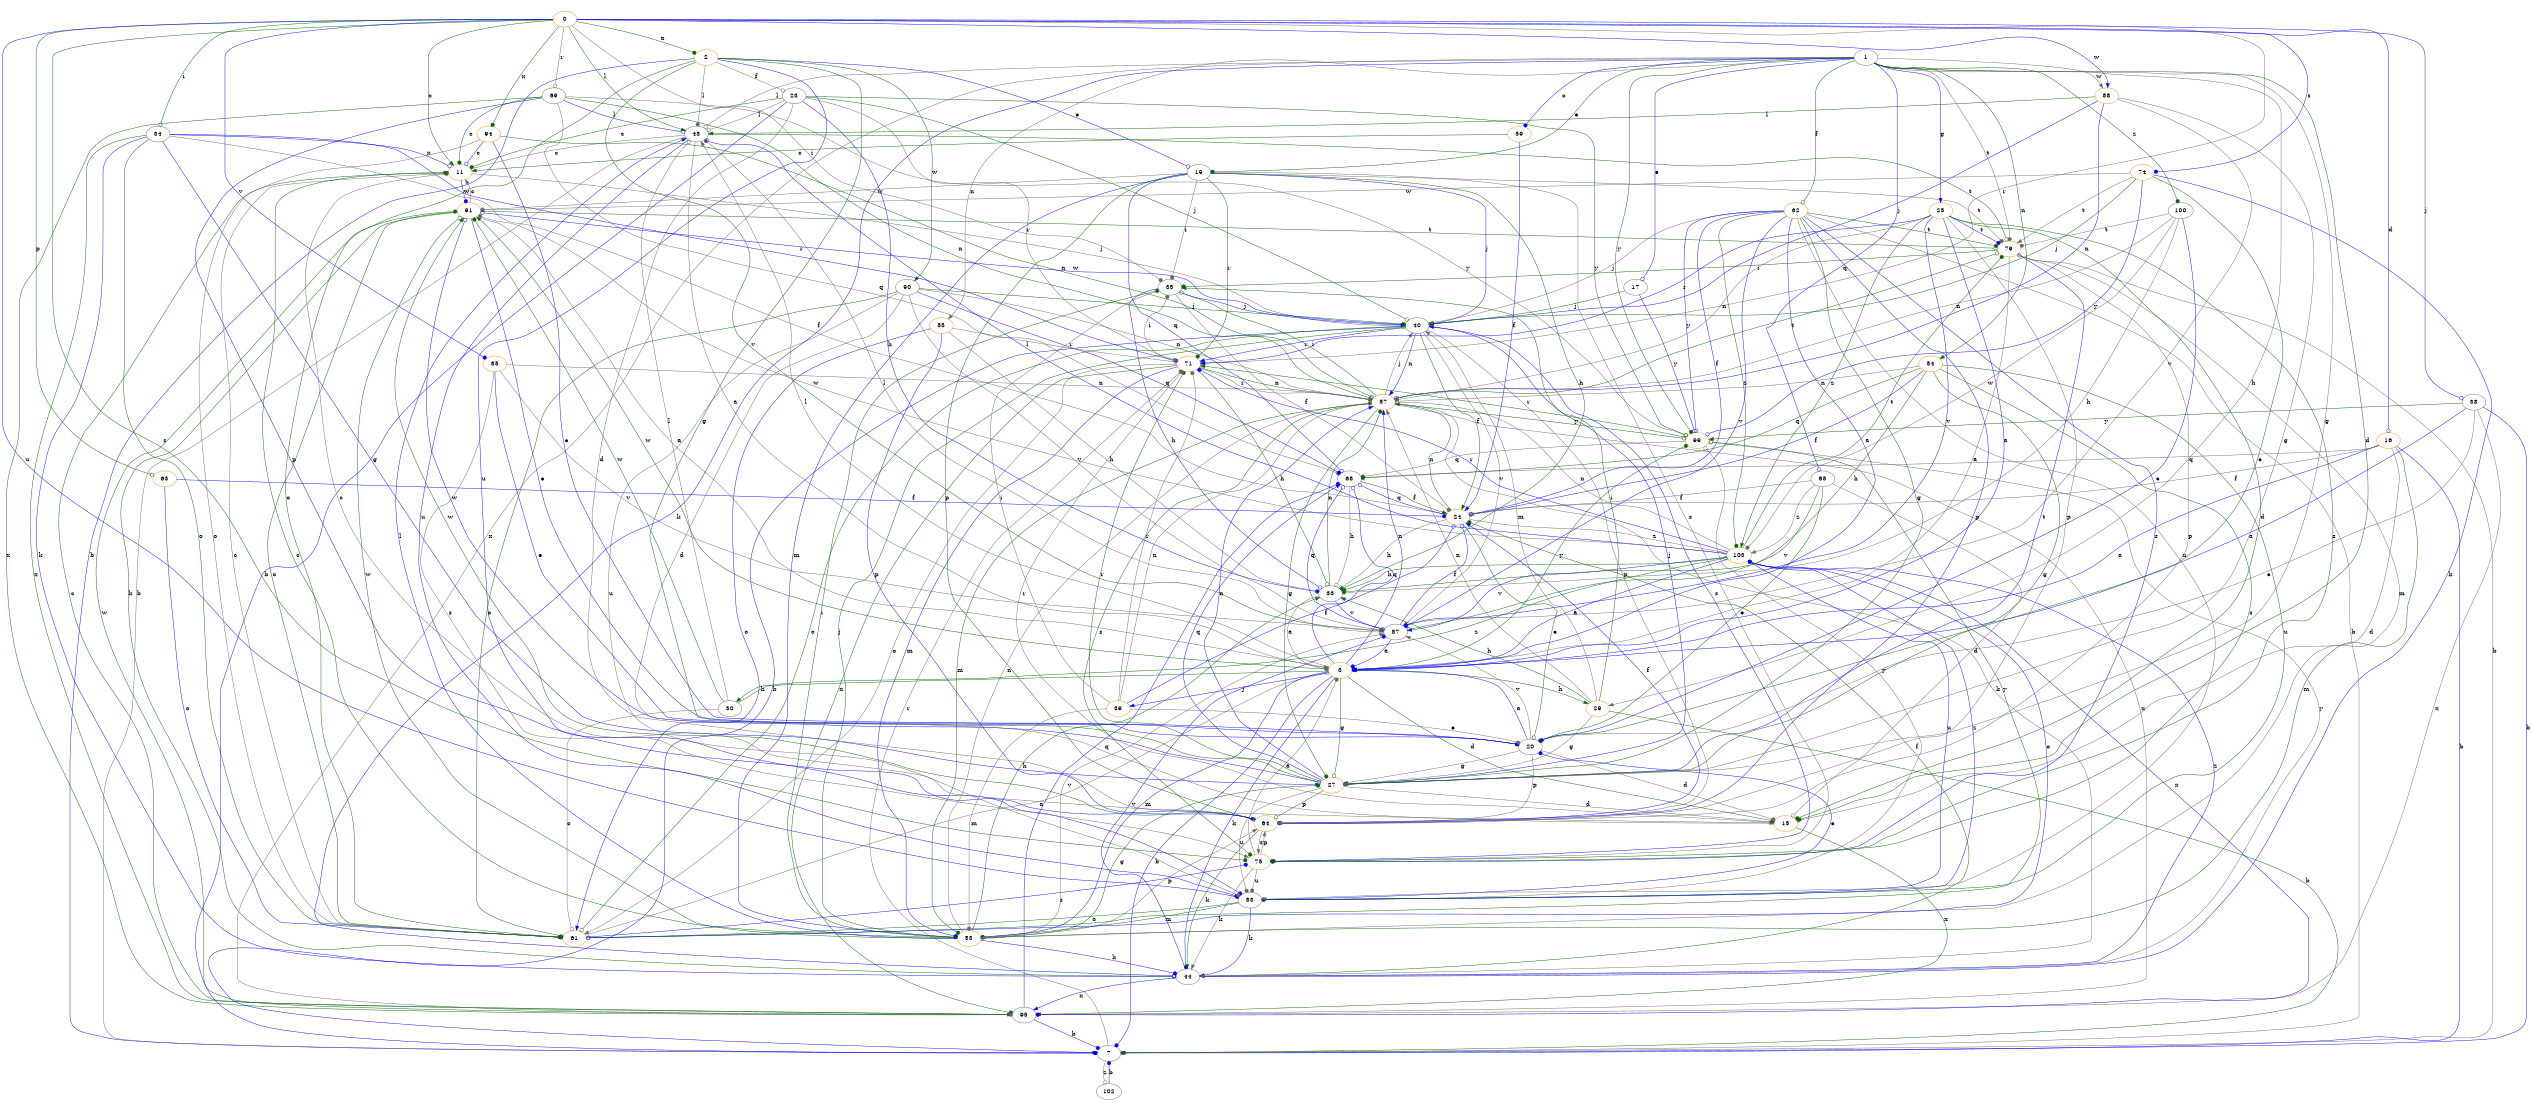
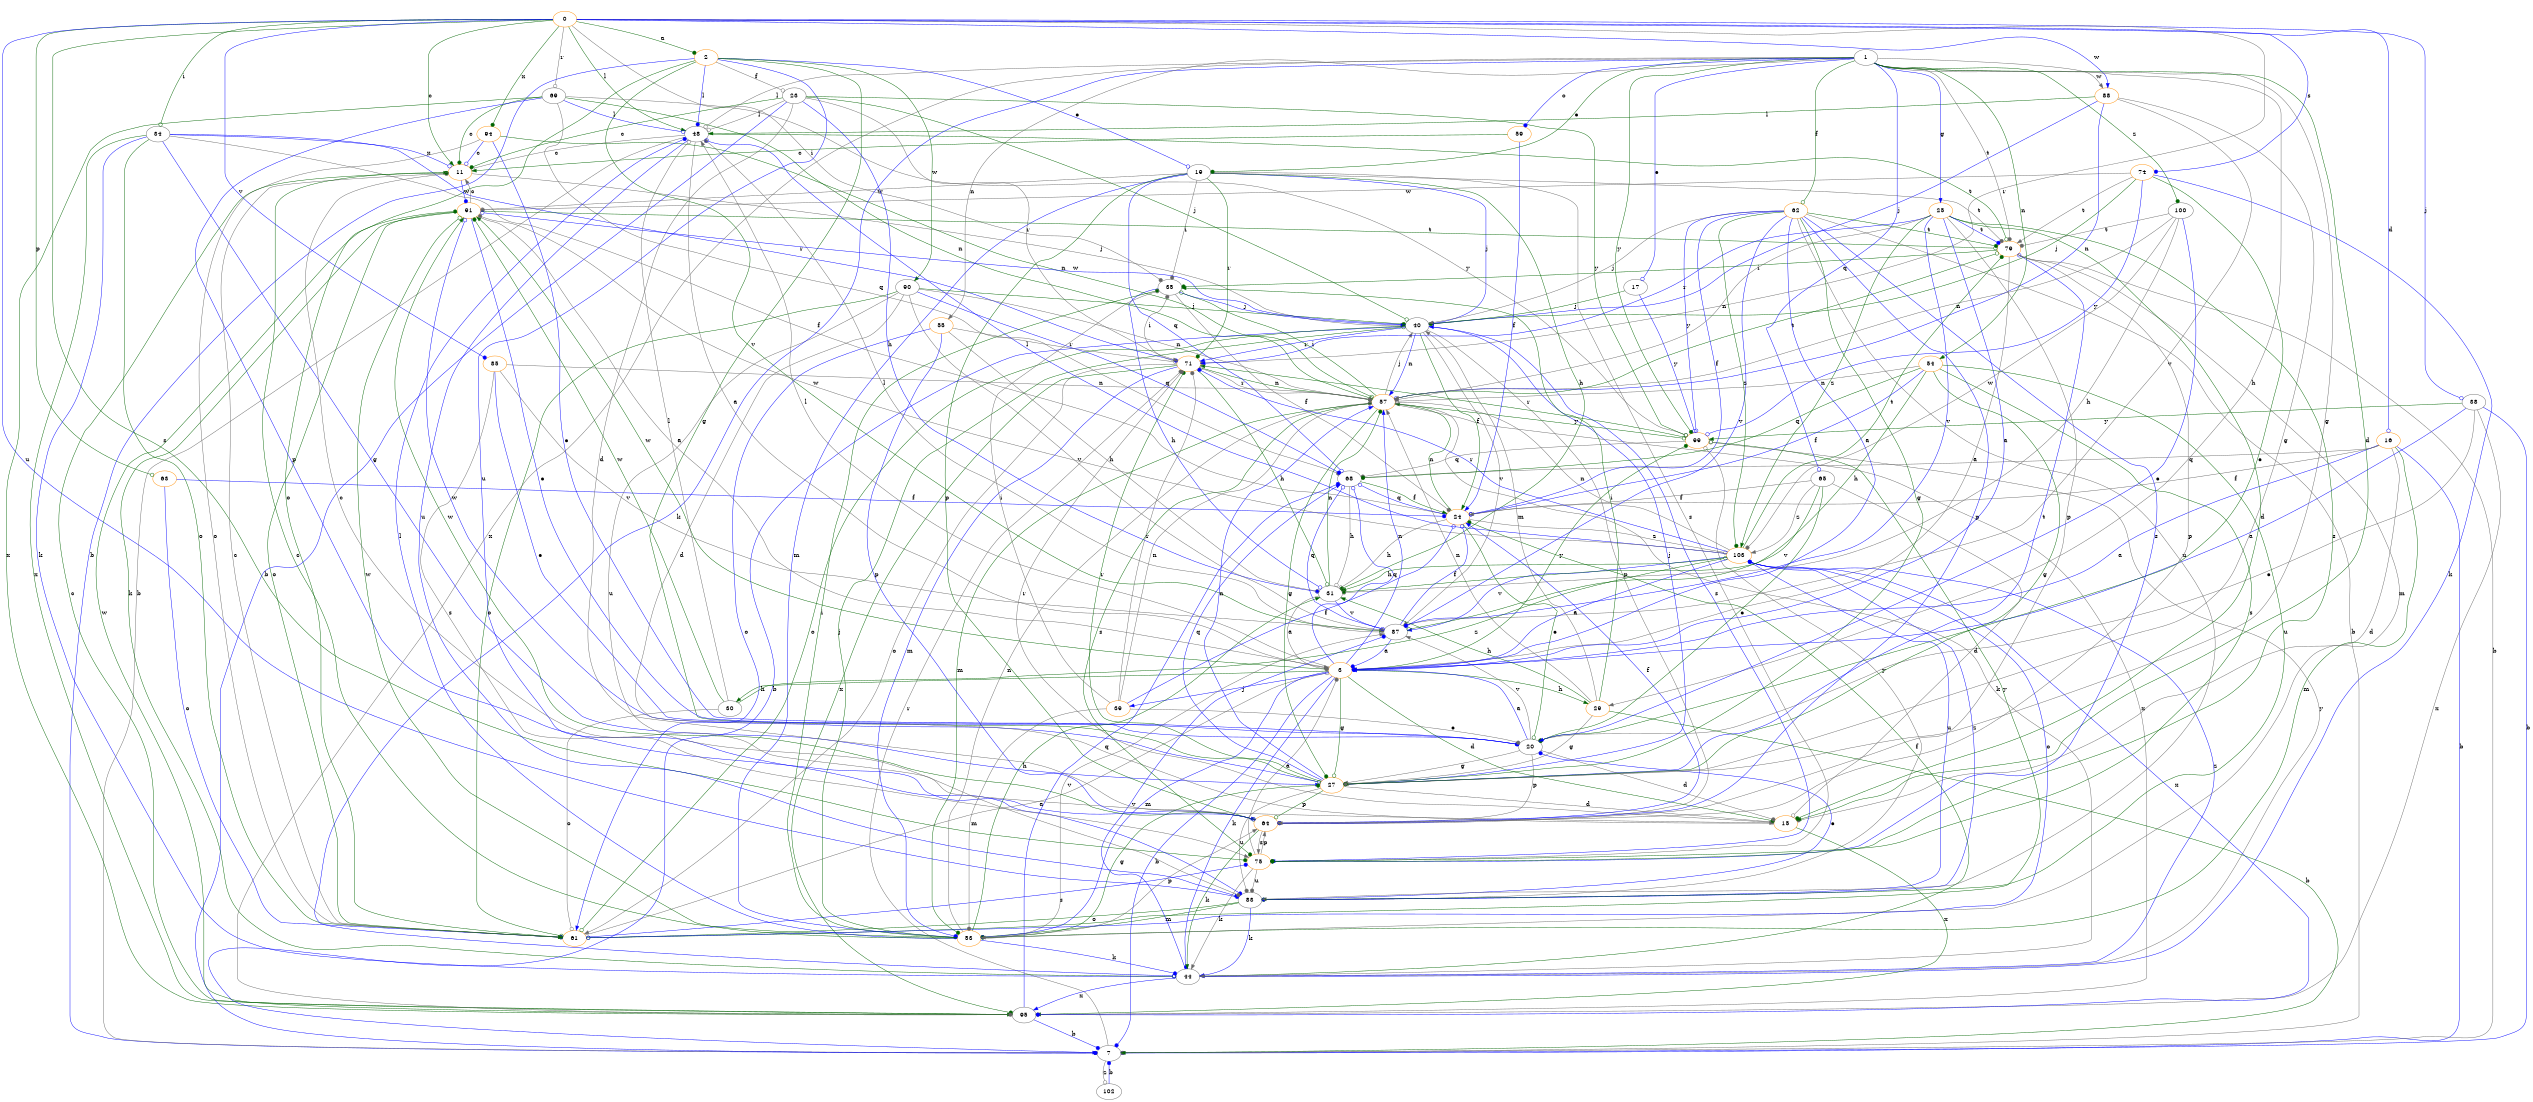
(702, 94) -> (702, 94)
(1331, 594) -> (1331, 594)
(430, 650) -> (430, 650)
